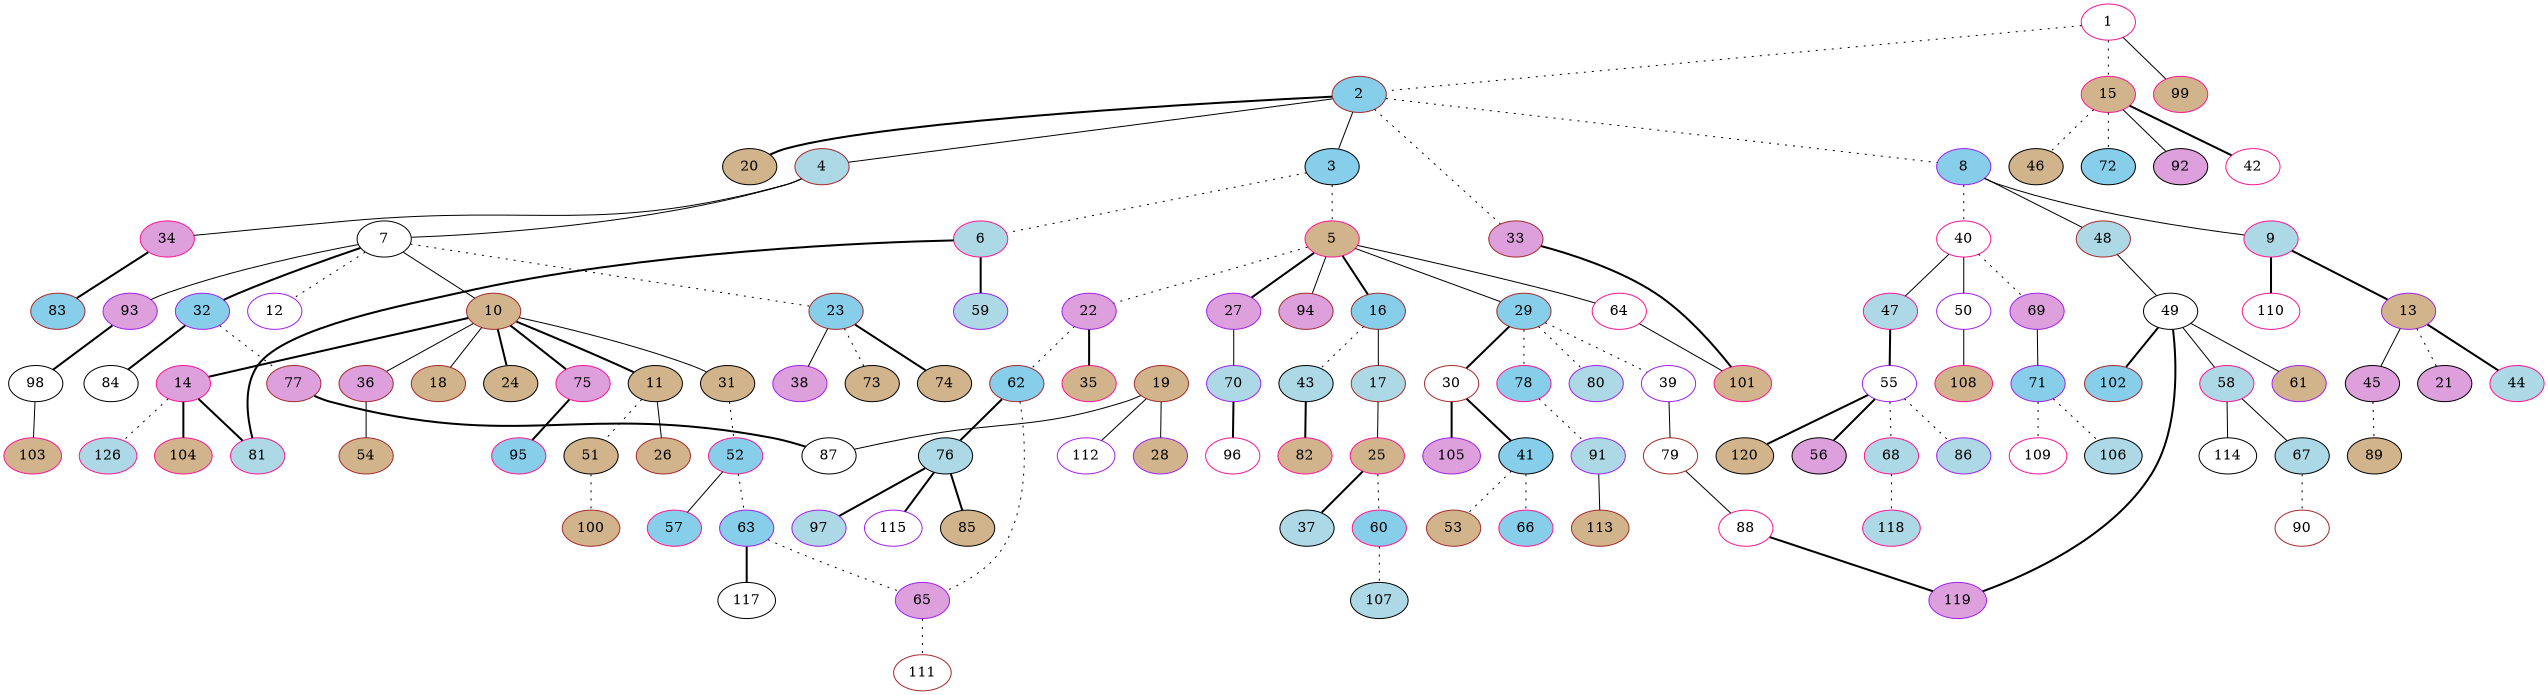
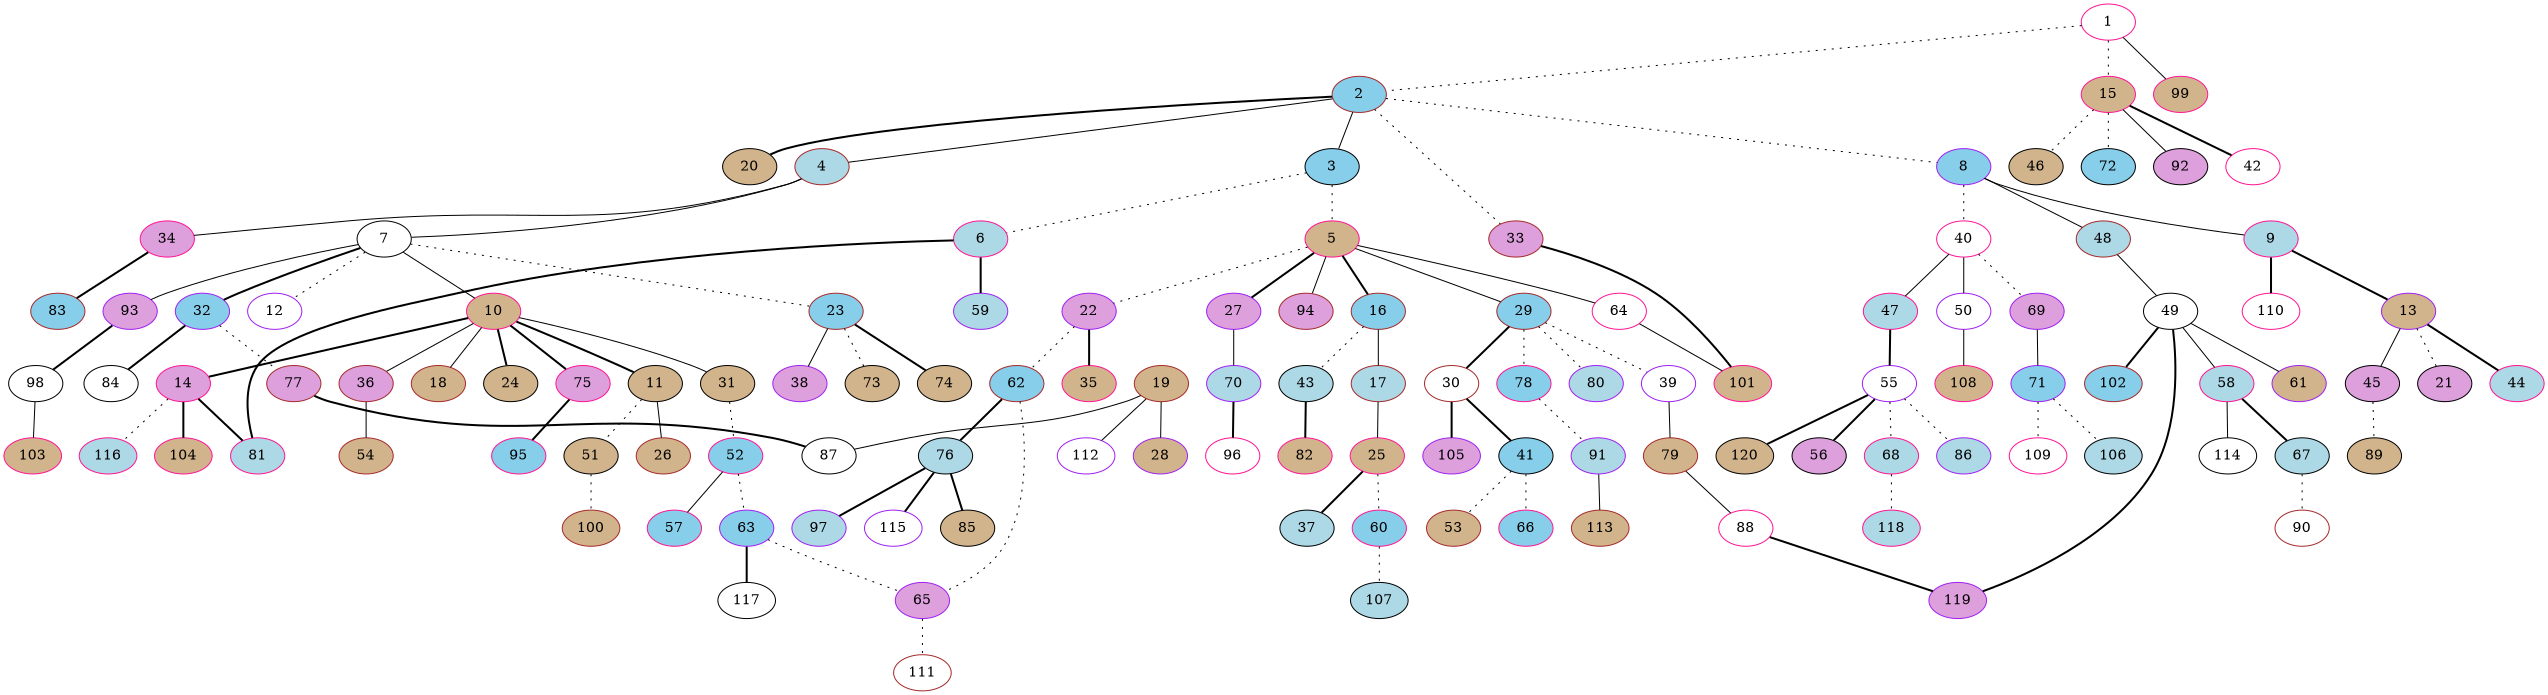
(494, 311) -> (494, 311)
(2264, 420) -> (2264, 420)
(108, 456) -> (108, 456)
(1671, 456) -> (1671, 456)
